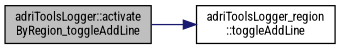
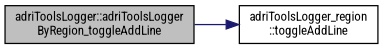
(78, 25) -> (100, 25)
